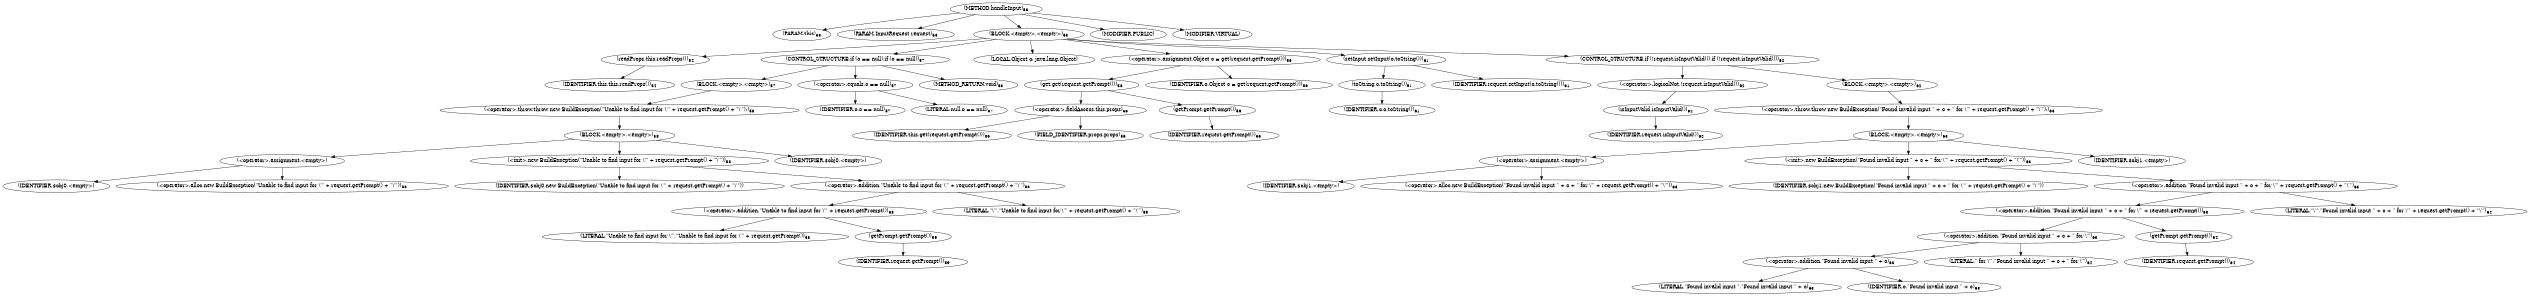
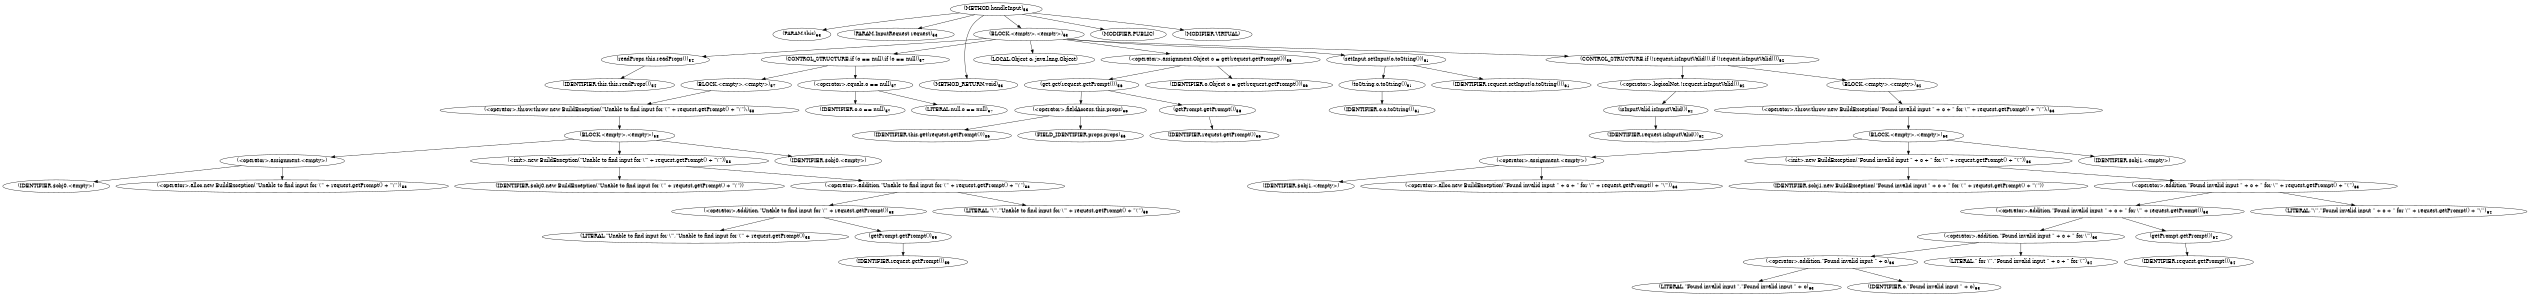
(911, 72) -> (967, 37)
